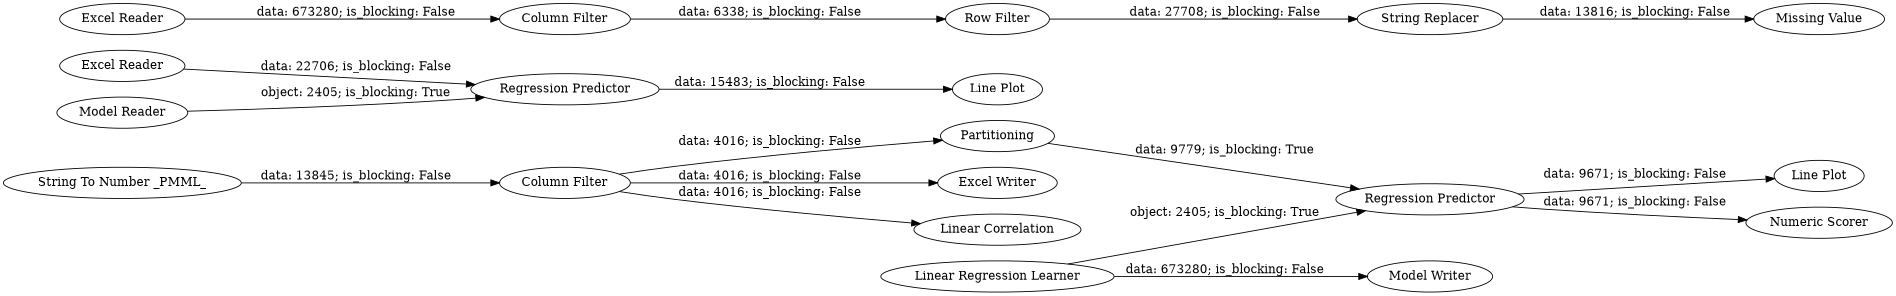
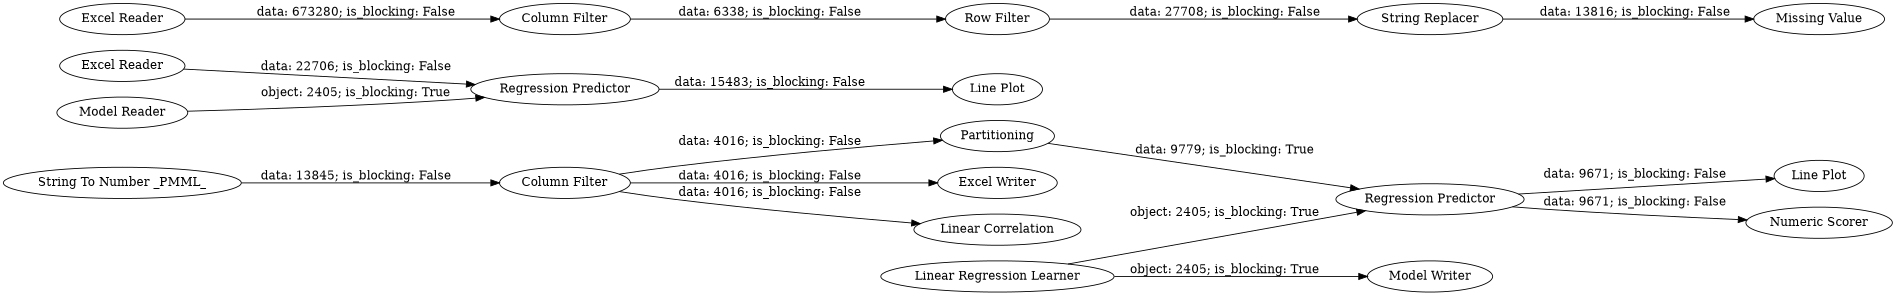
(1225, 270) -> (1225, 270)
